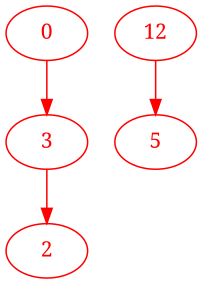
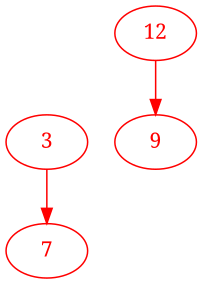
(47, 33) -> none
(156, 142) -> (156, 142)
(47, 251) -> (47, 251)
